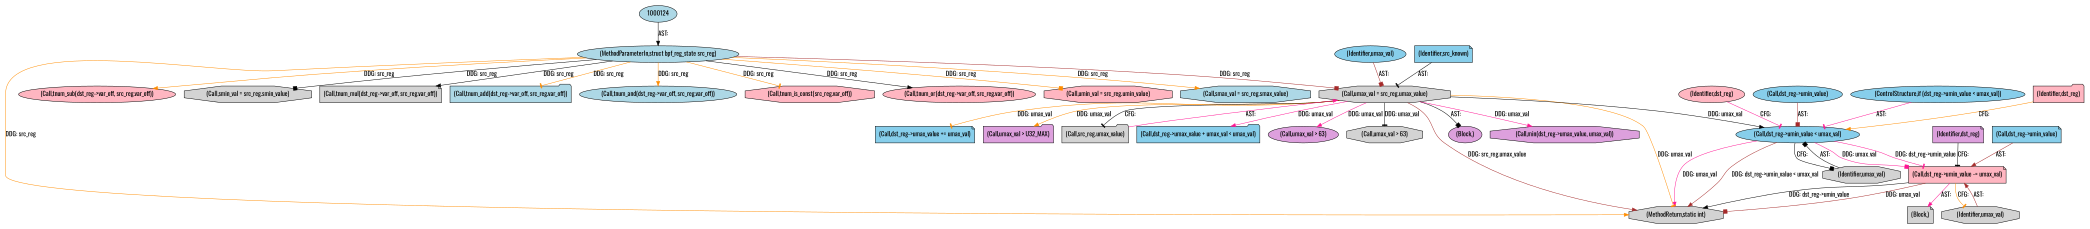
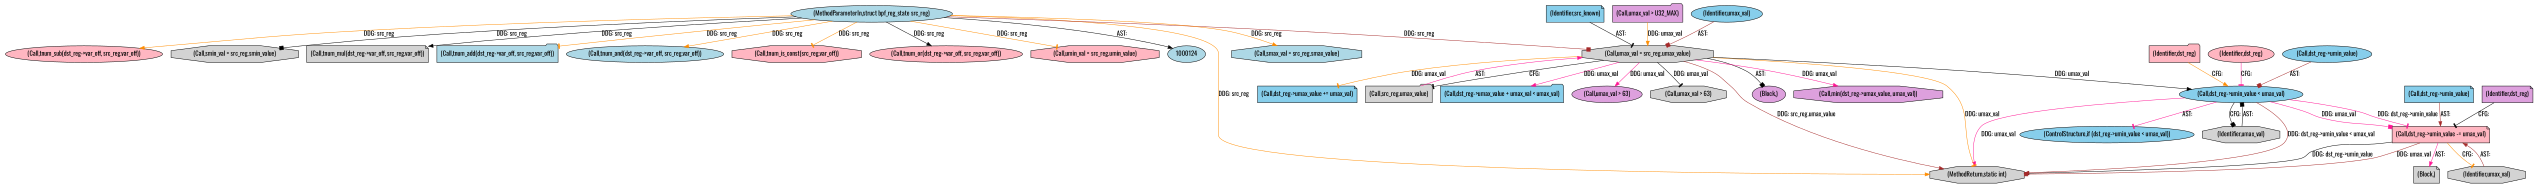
(658, 32) -> (1057, 28)
(890, 72) -> (983, 34)
(1119, 106) -> (1648, 32)
(1868, 114) -> (2176, 114)
